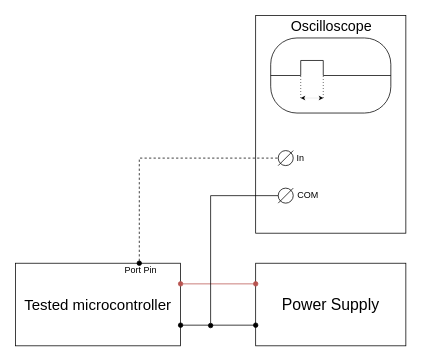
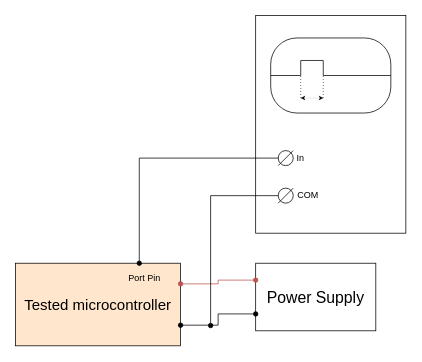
(331, 27) -> none
(156, 158) -> (156, 158)
(141, 270) -> (144, 278)
(98, 304) -> (98, 304)
(330, 304) -> (315, 297)
